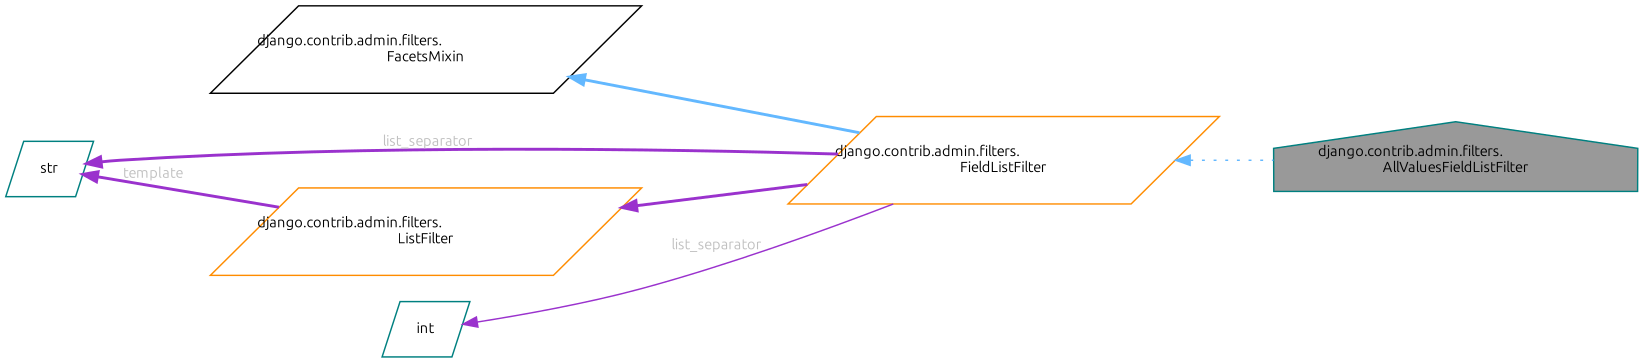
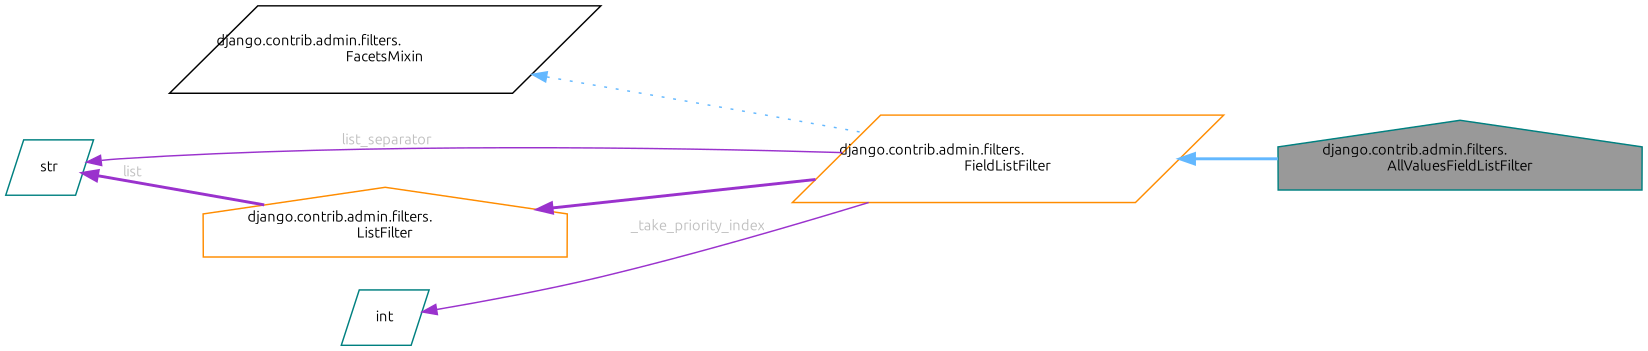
(722, 106) -> (705, 104)
(470, 149) -> (472, 148)
(1232, 160) -> (1236, 159)
(152, 174) -> (131, 173)
(426, 232) -> (385, 226)
(715, 245) -> (697, 227)
